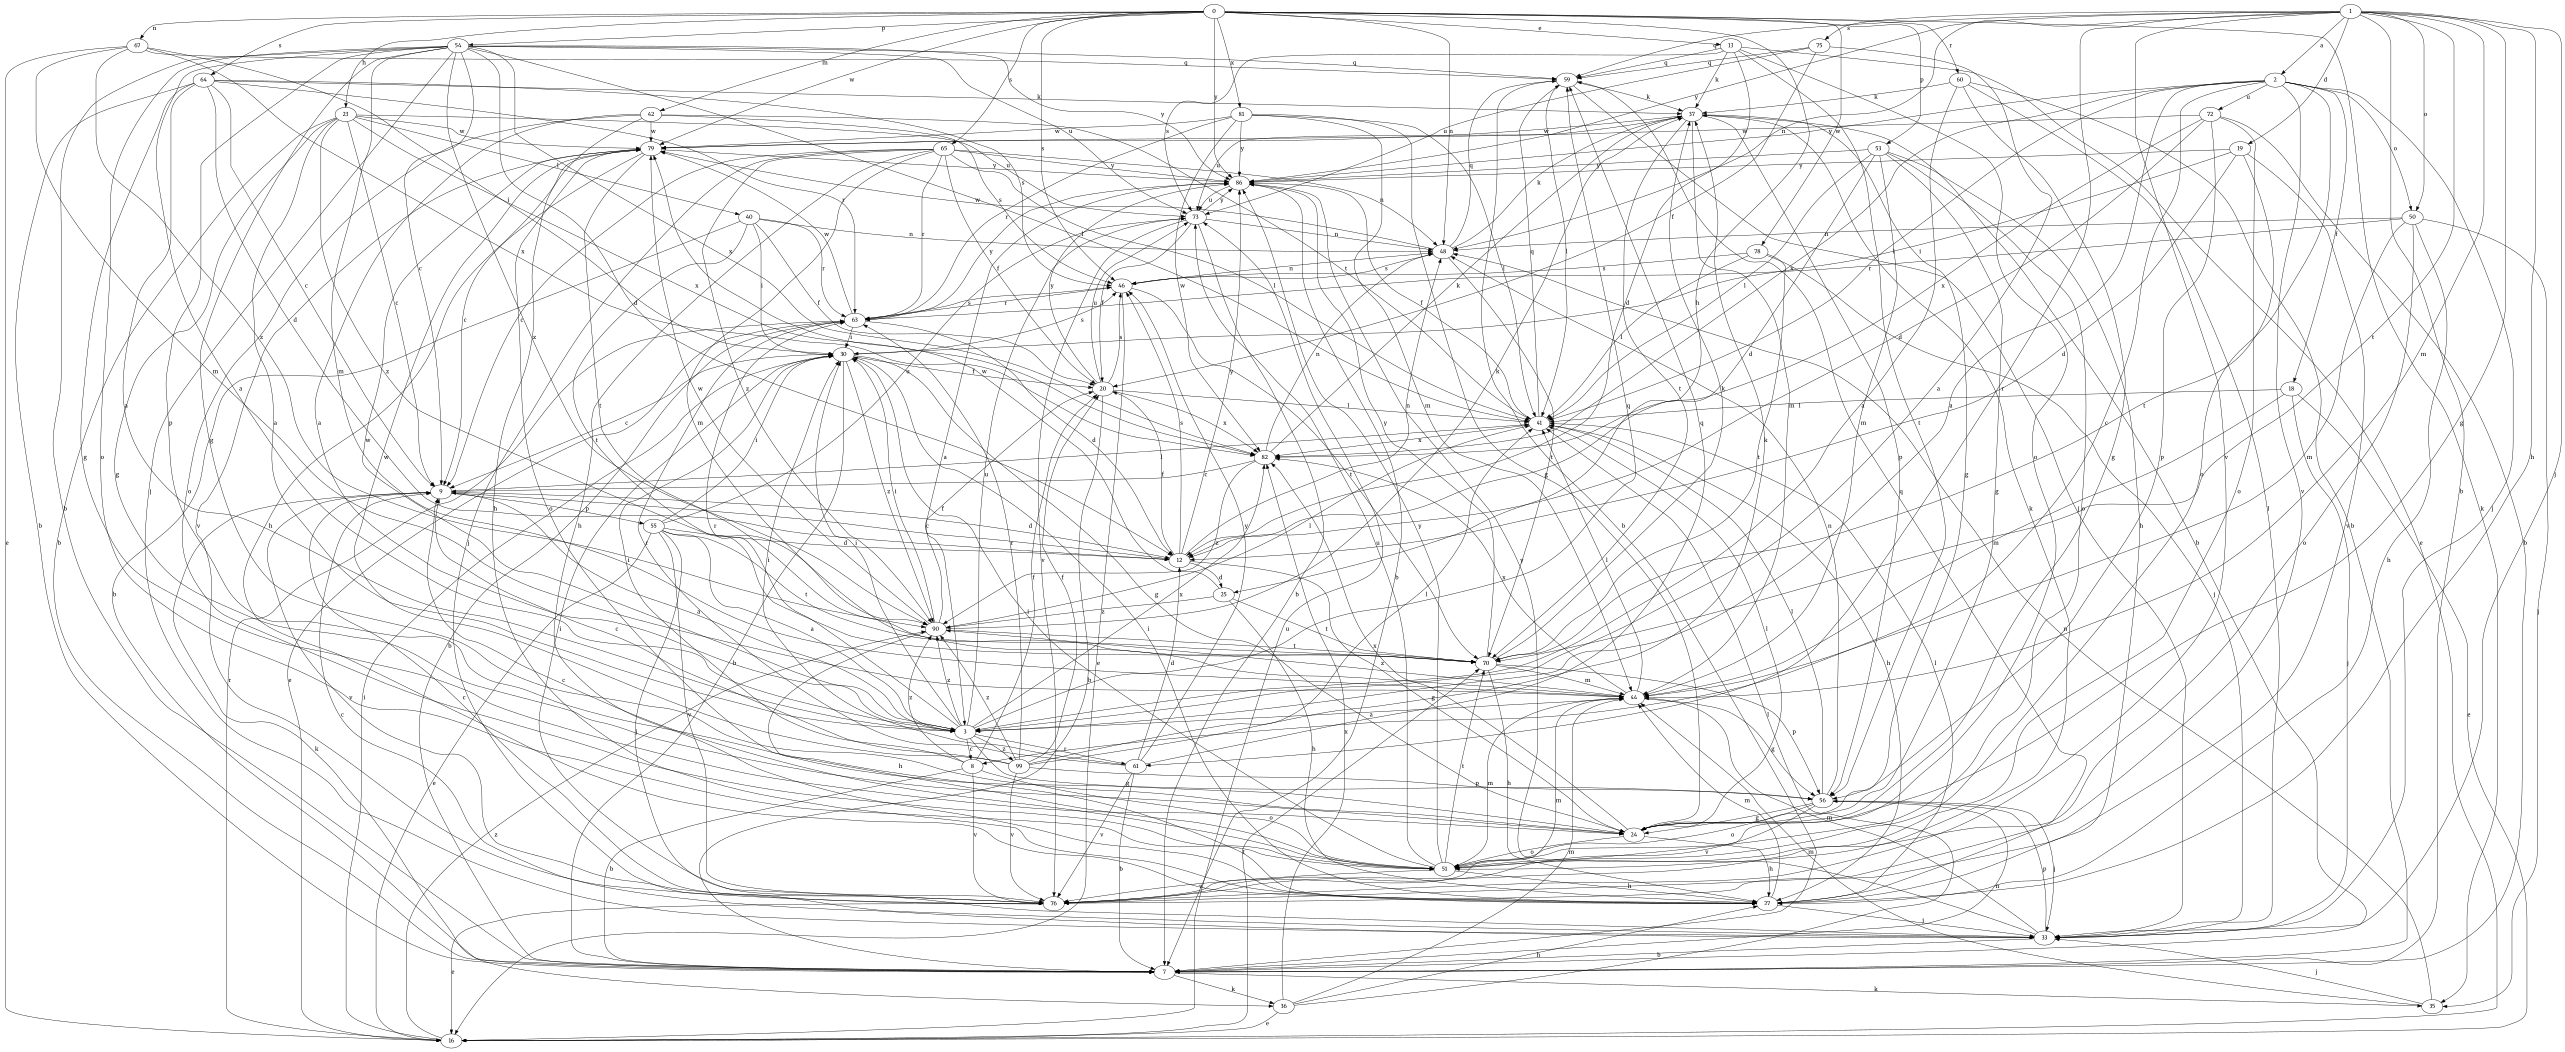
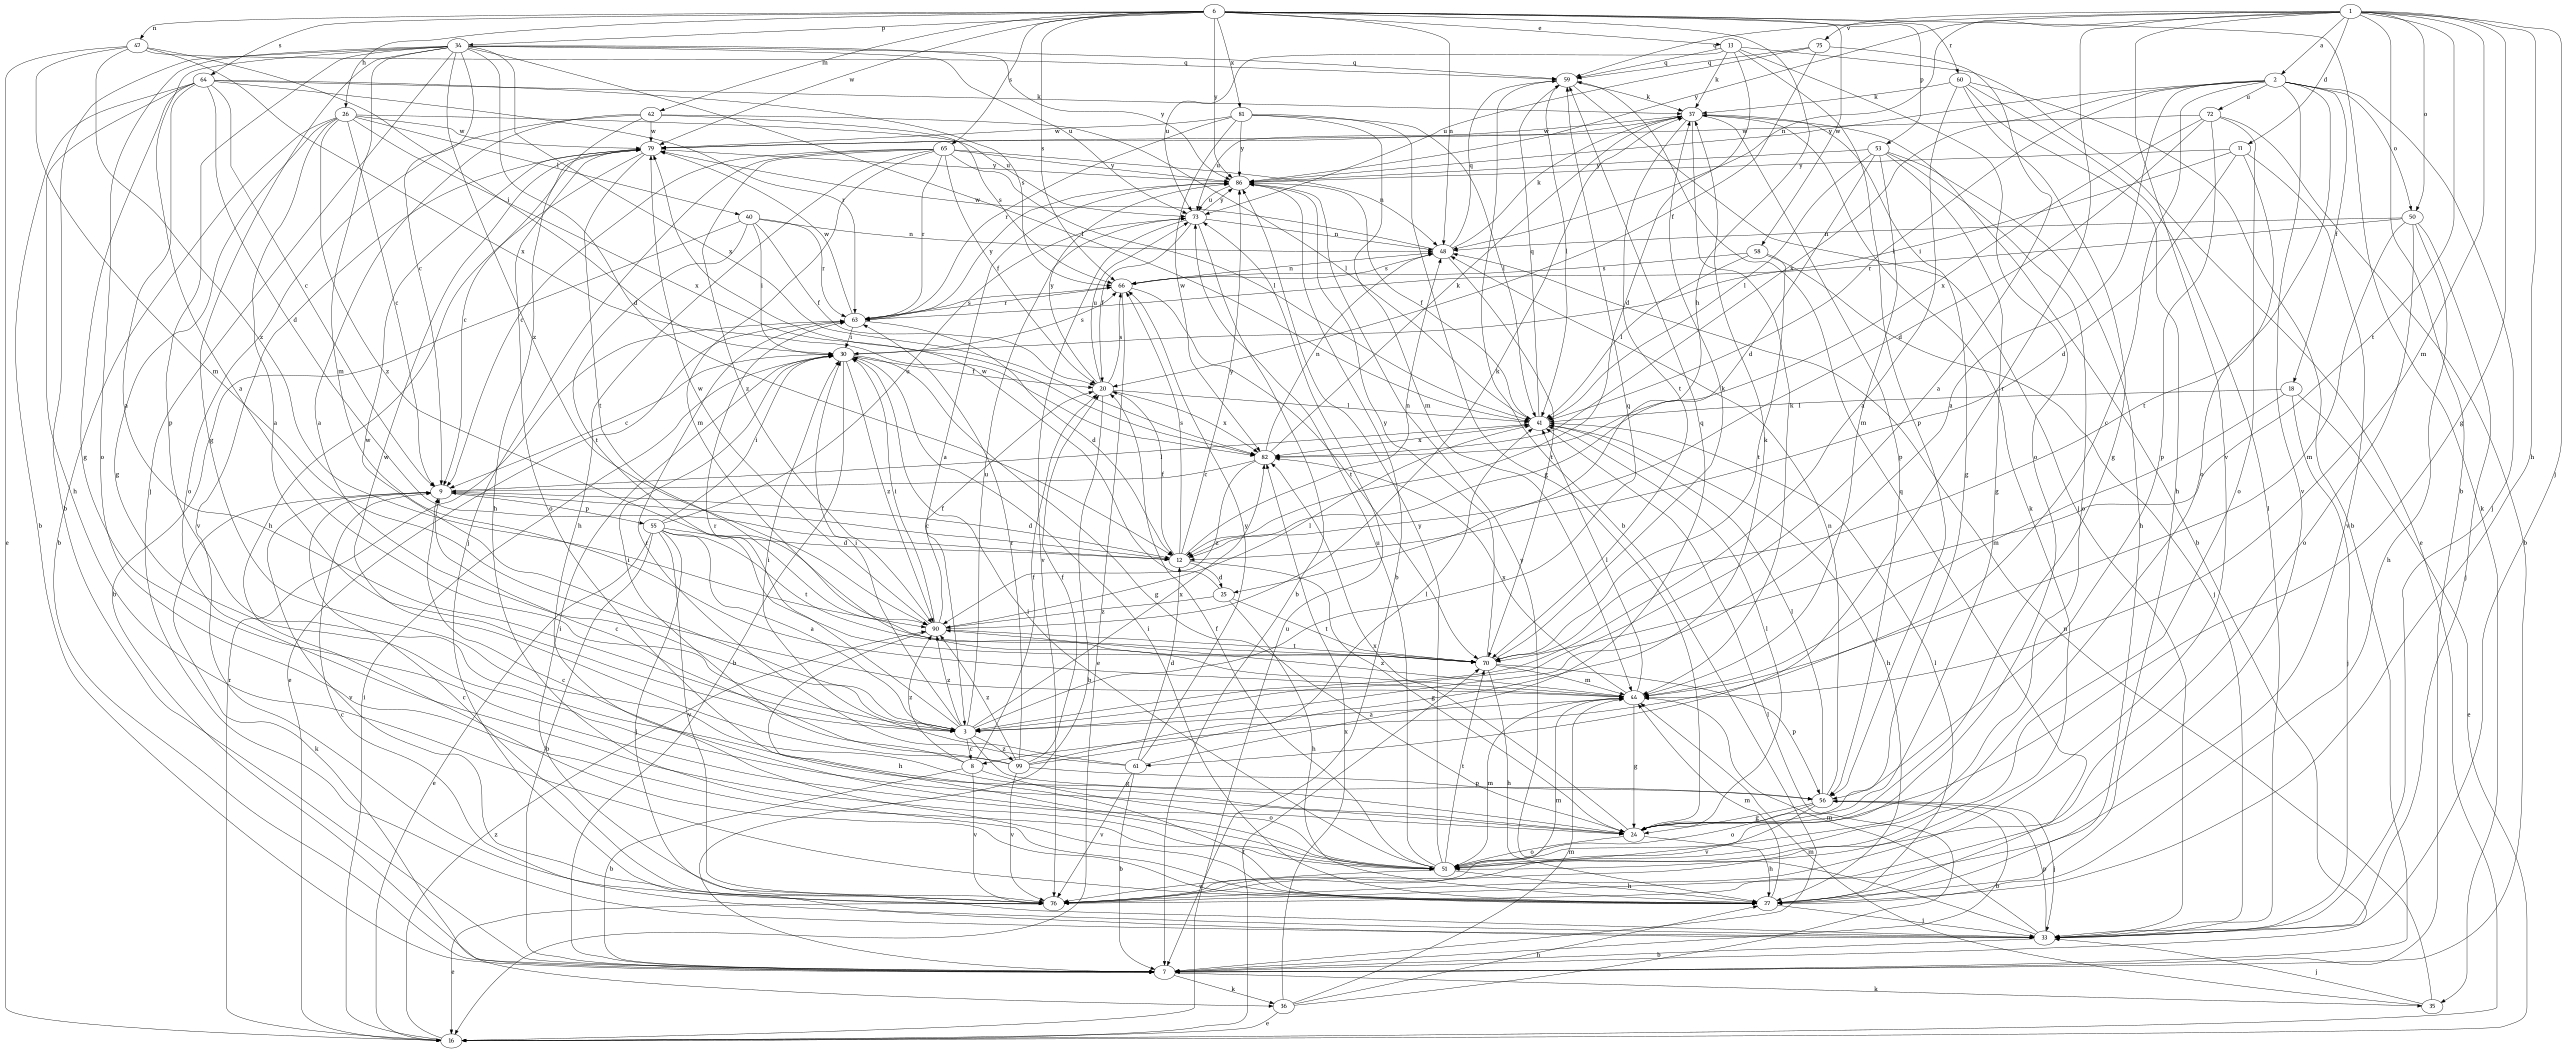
(1214, 11) -> (1214, 11)
(1849, 29) -> (1849, 29)
(137, 46) -> (137, 46)
(458, 46) -> (458, 46)
(346, 114) -> (346, 114)
(1168, 132) -> (1168, 132)
(2240, 149) -> (2240, 149)
(1757, 252) -> (1757, 252)
(1346, 269) -> (1346, 269)
(1122, 286) -> (1122, 286)
(1792, 406) -> (1792, 406)
(1919, 423) -> (1919, 423)
none -> (2163, 577)
(2539, 600) -> (2425, 717)
(699, 616) -> none
none -> (1216, 636)
(1738, 717) -> (1634, 764)
(1045, 748) -> none
none -> (554, 783)
(459, 849) -> (561, 957)
(1998, 887) -> (1998, 887)
